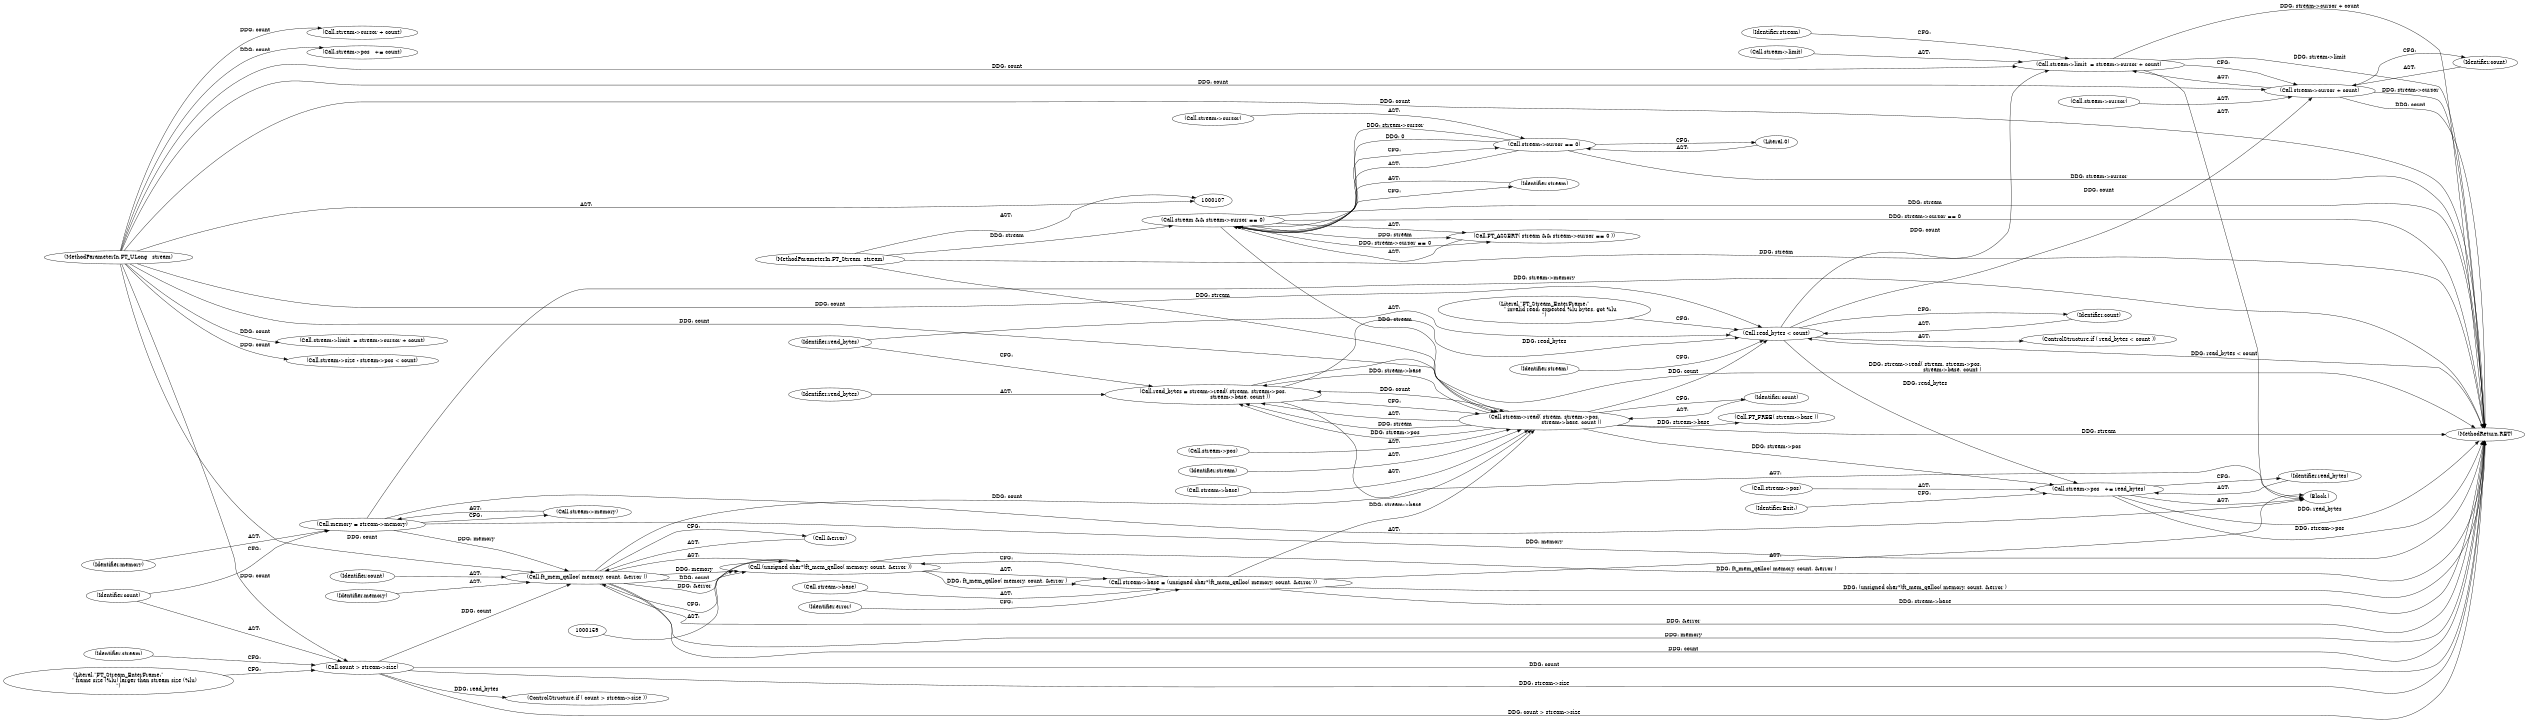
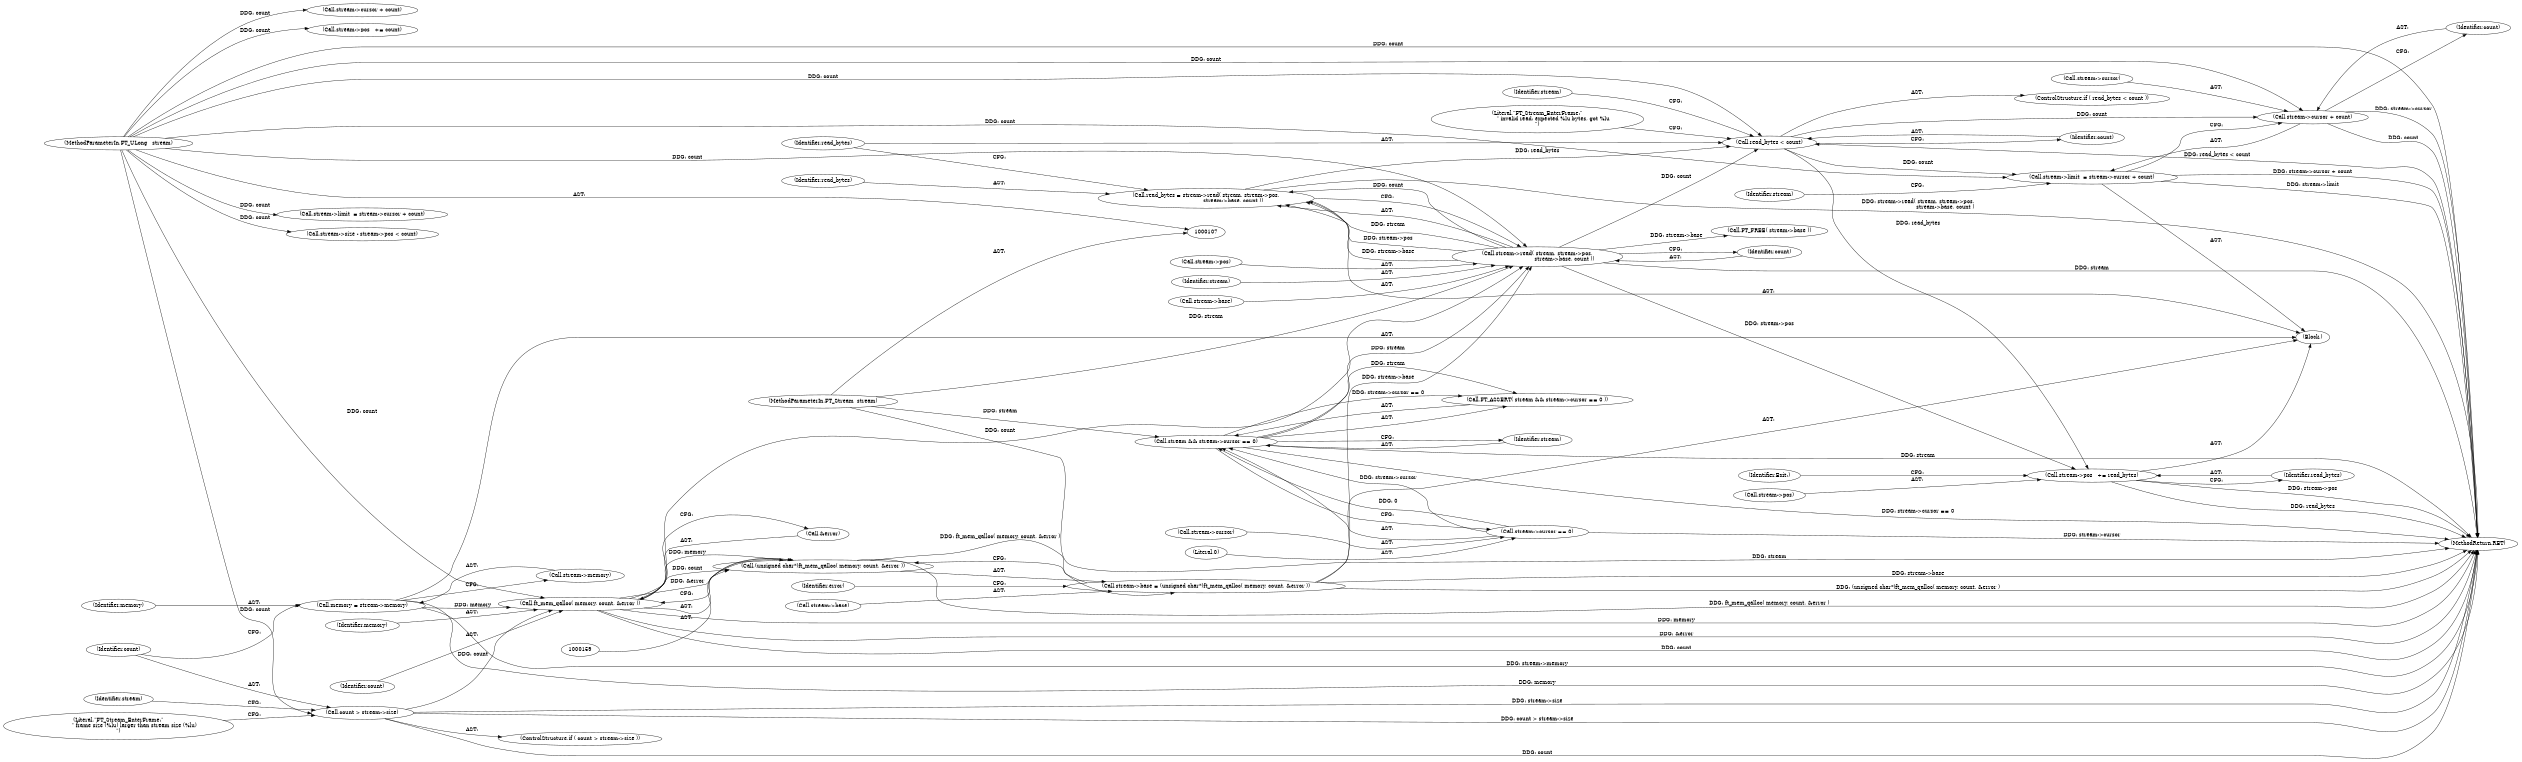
(1776, 52) -> none
(1673, 143) -> none
(476, 690) -> (473, 730)
